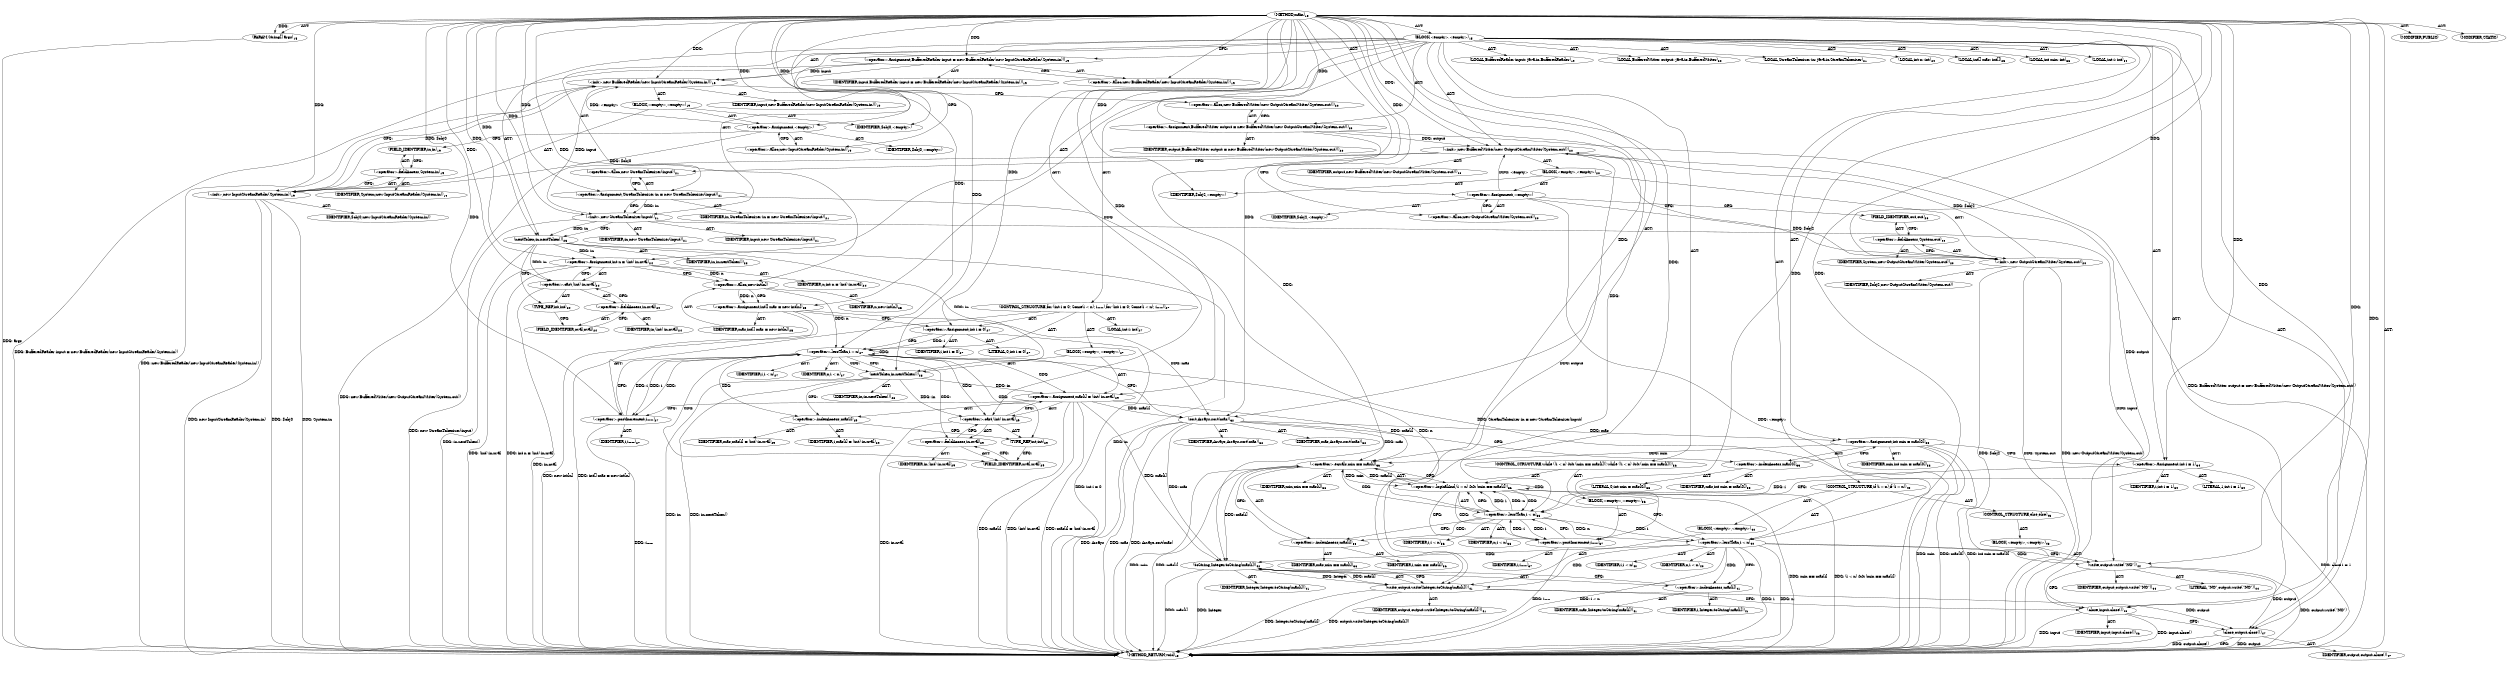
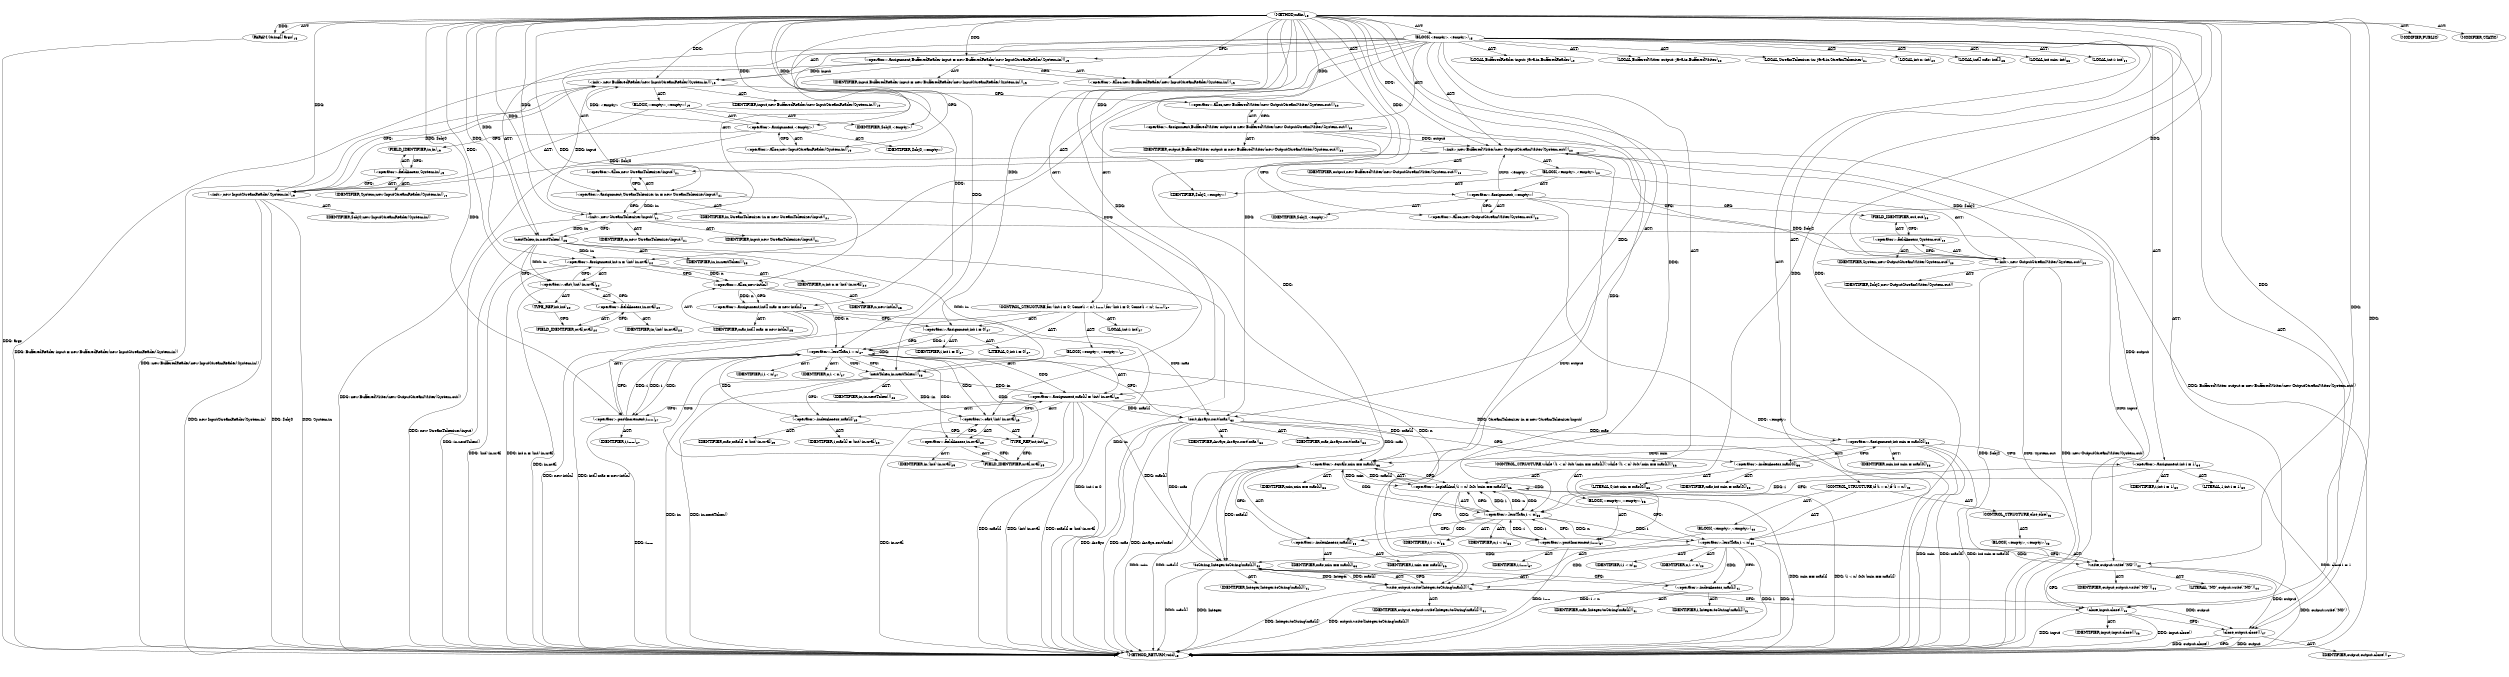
(2233, 38) -> none
(2384, 398) -> none
